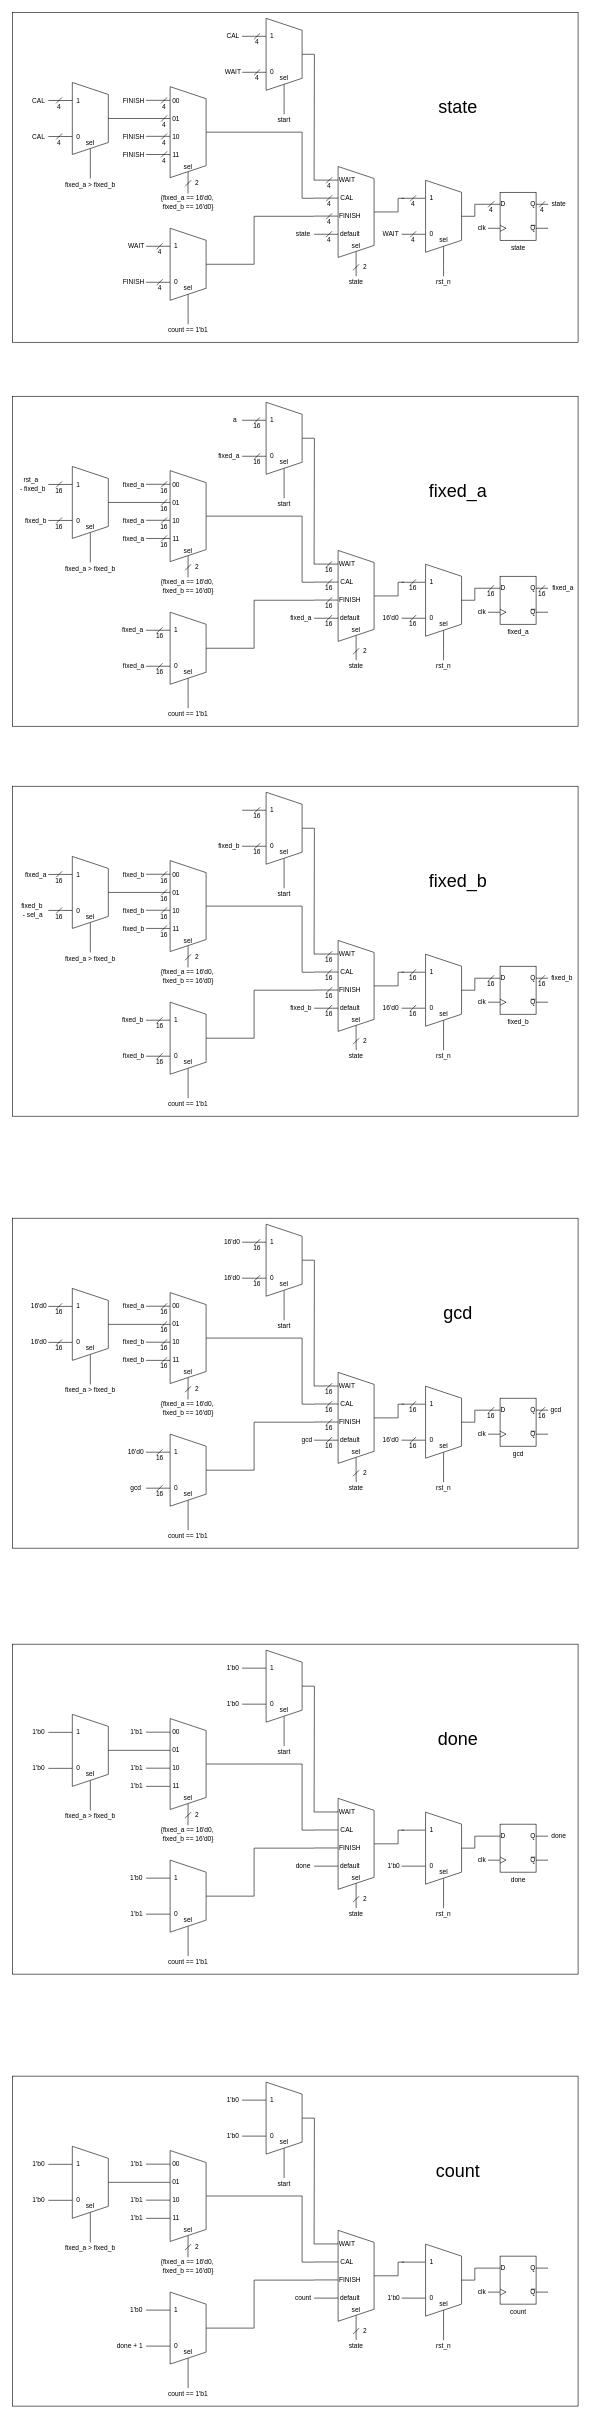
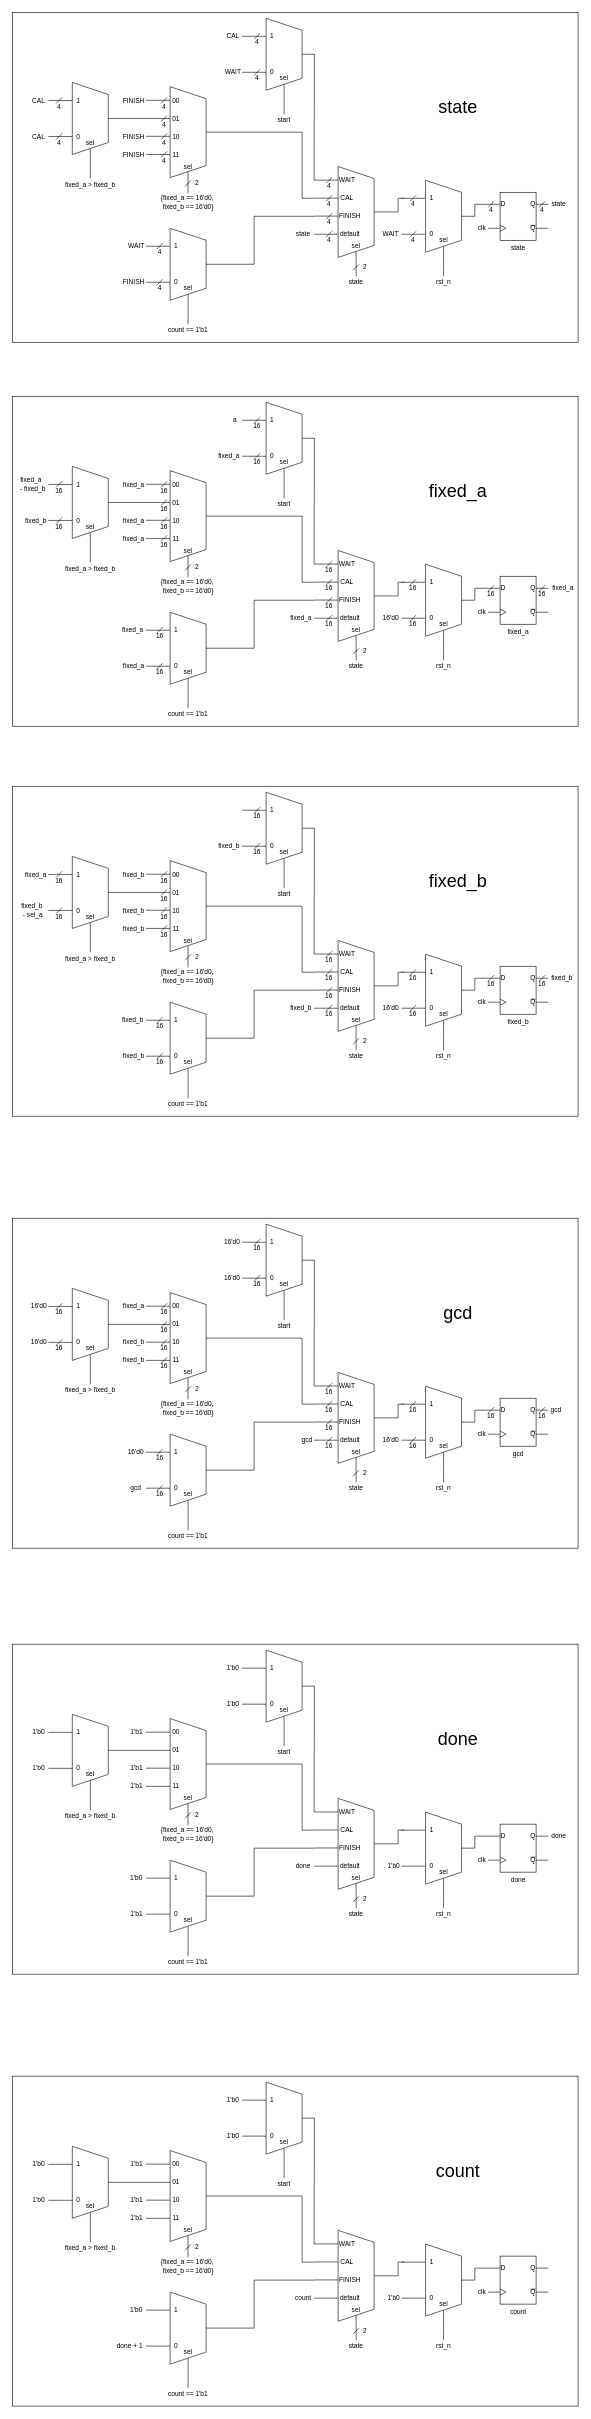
(33, 485) -> (33, 485)
